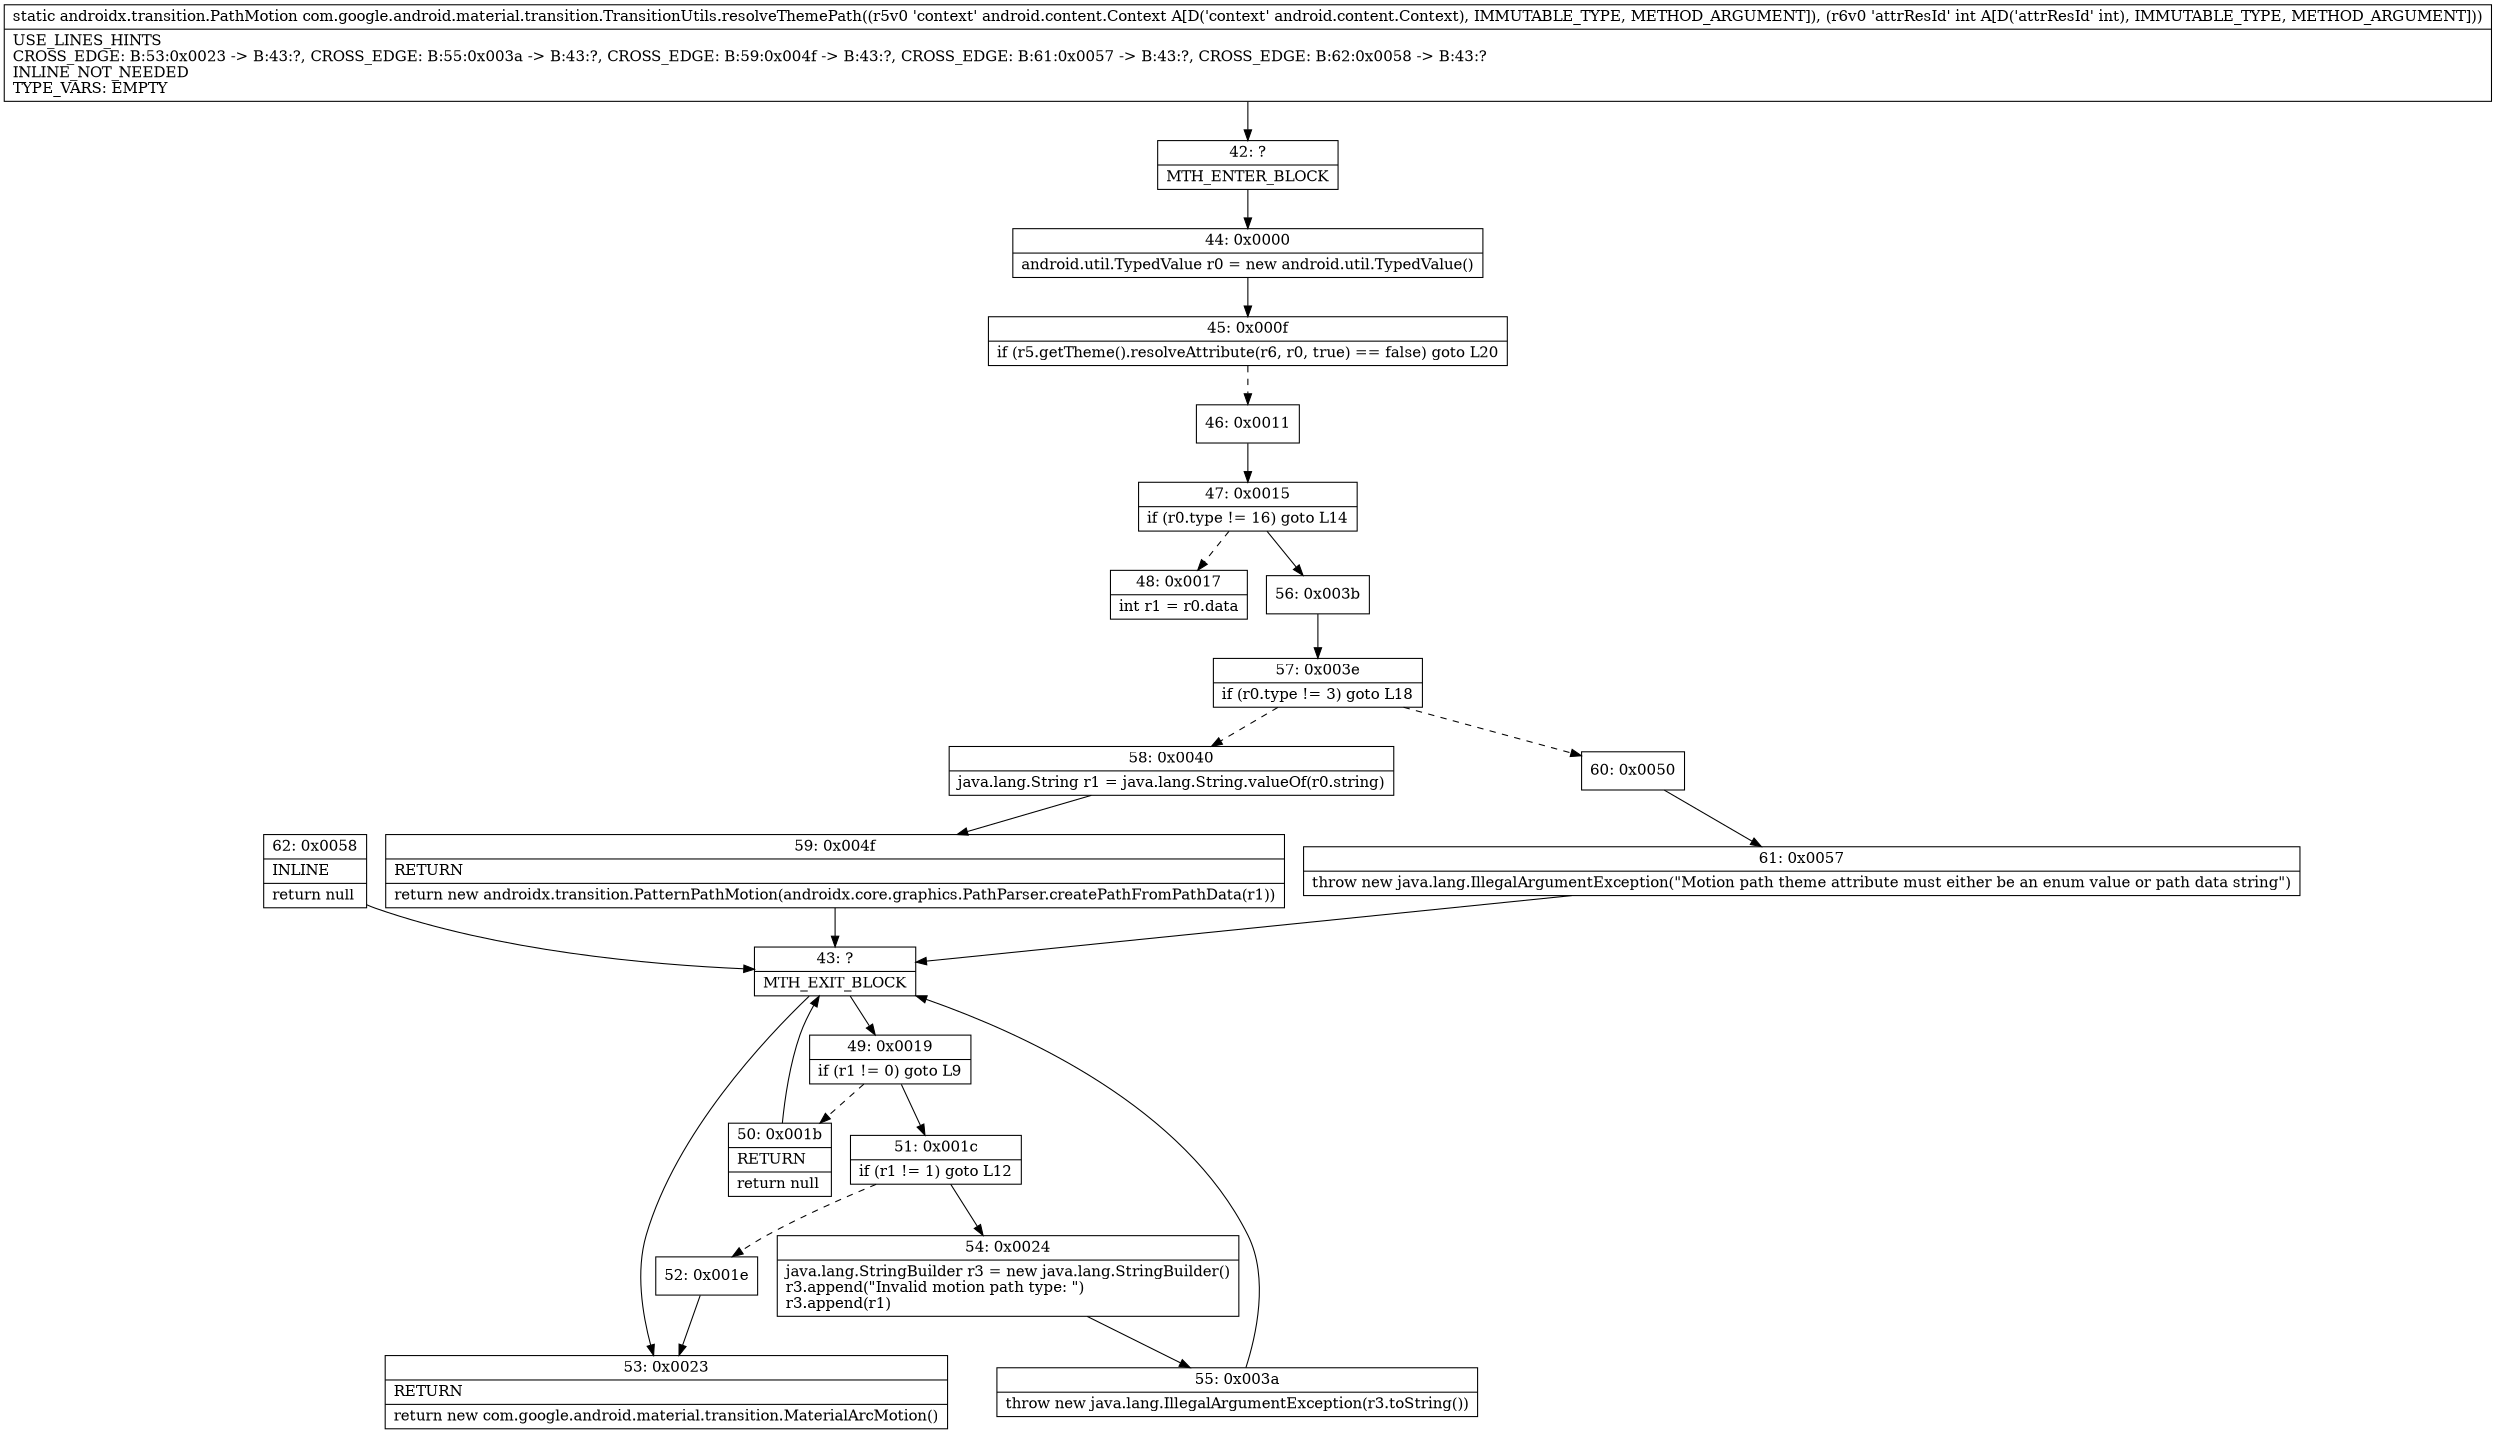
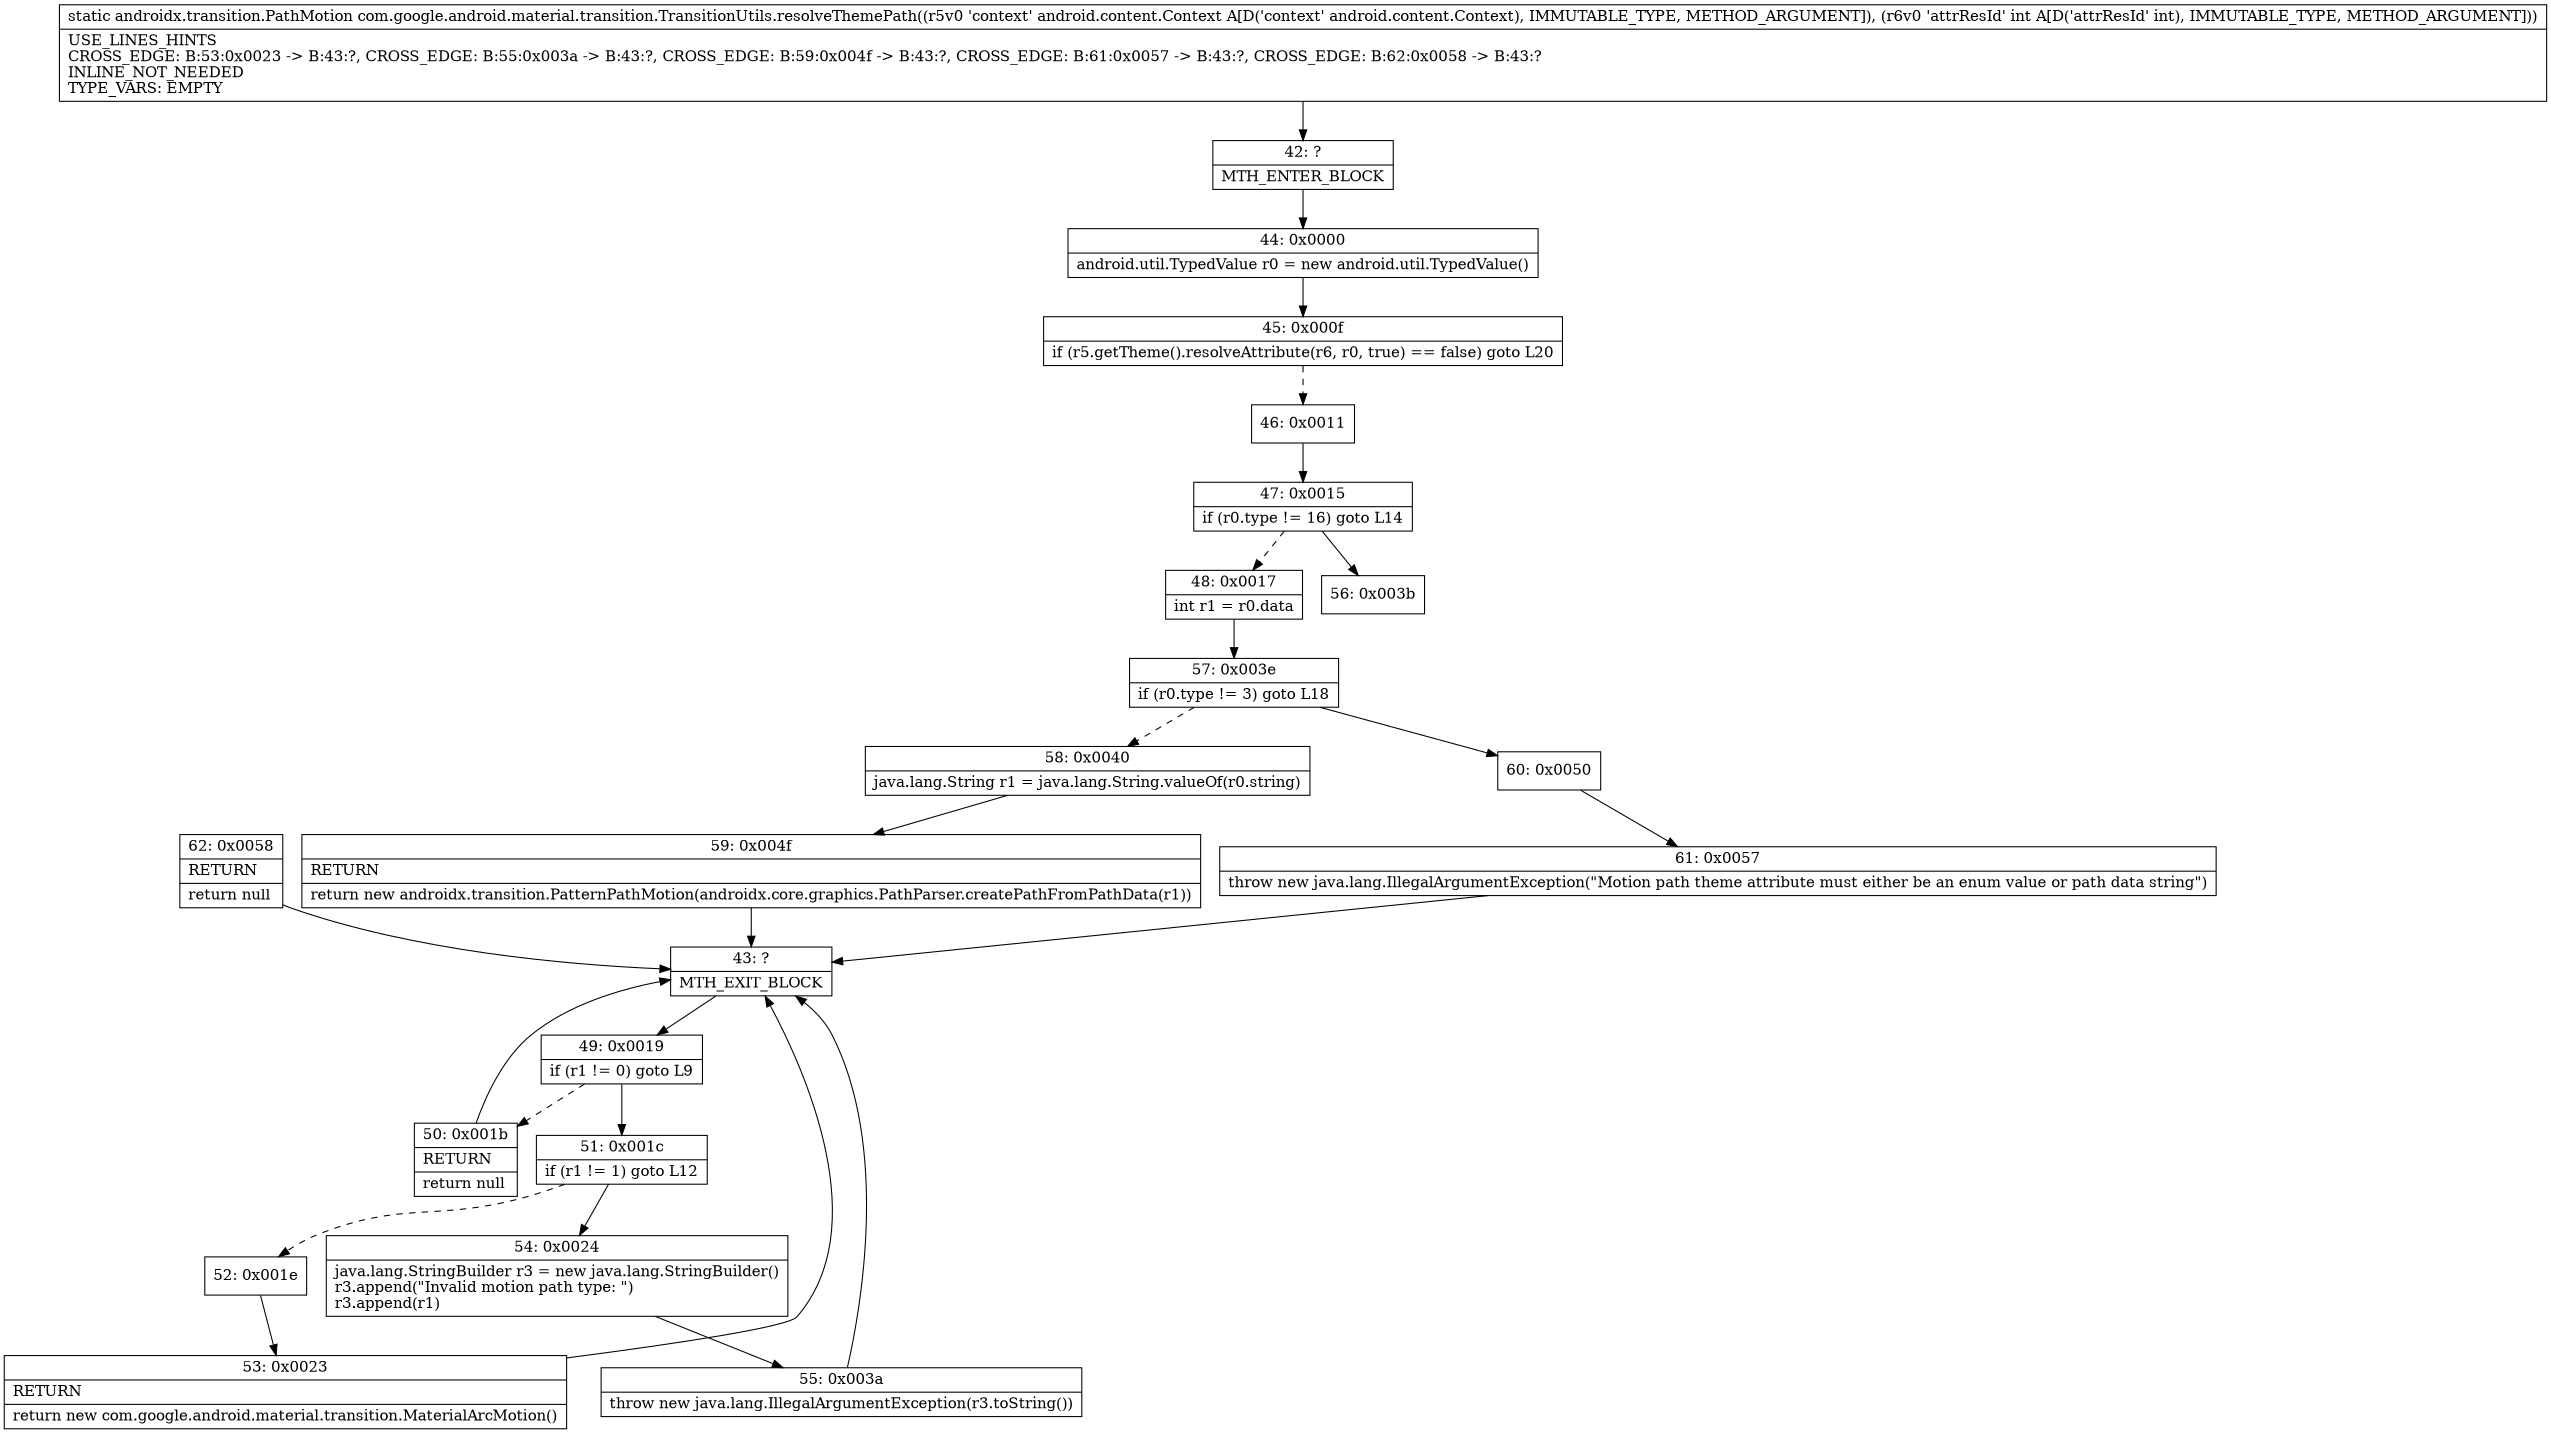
(1318, 631) -> (1234, 633)
(1487, 730) -> (1403, 730)
(301, 871) -> (223, 871)
(683, 1153) -> (821, 1276)
